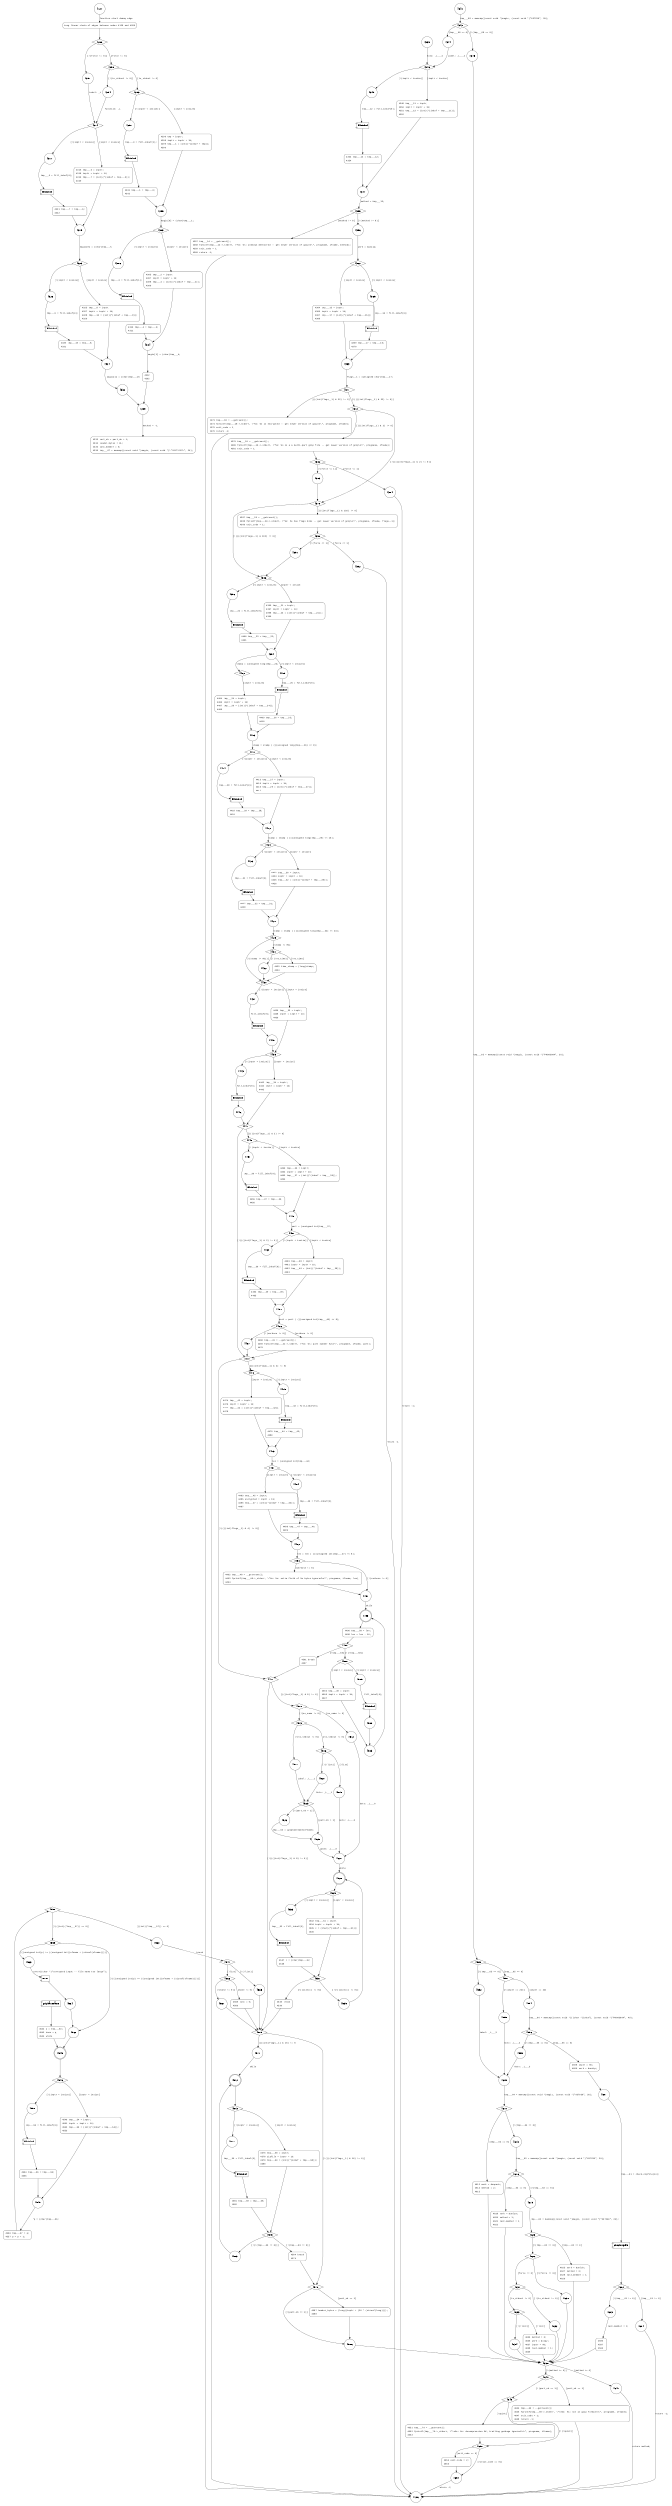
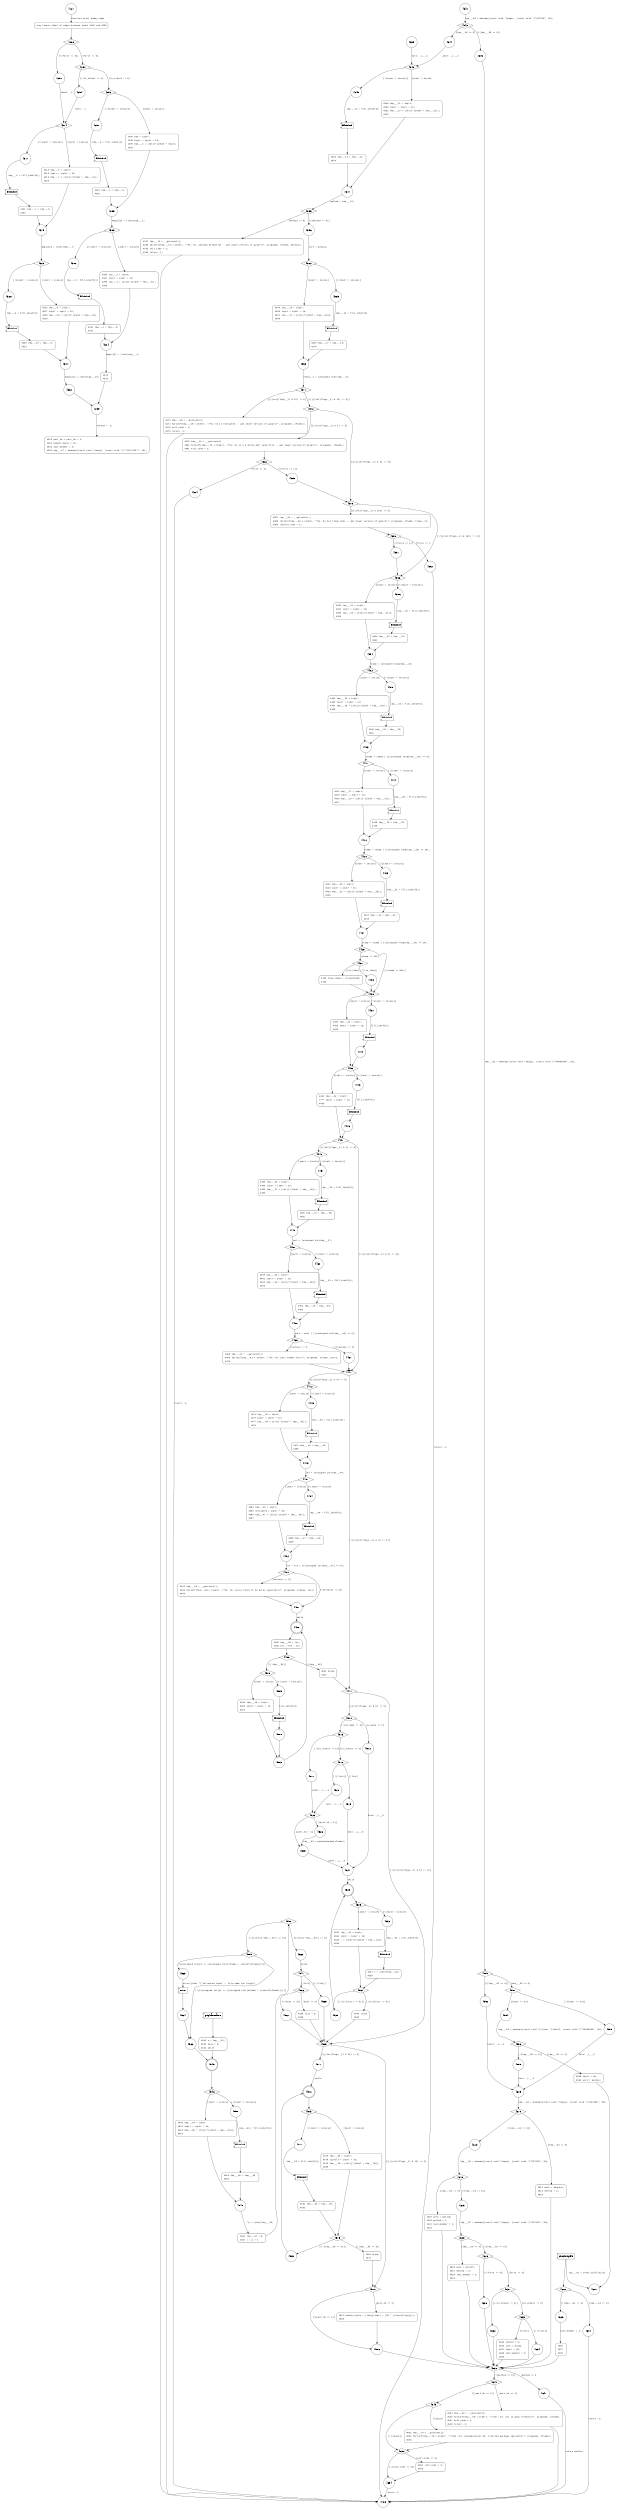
(113, 109) -> (81, 109)
(256, 525) -> (291, 525)
(279, 662) -> (381, 676)
(621, 2168) -> (568, 2280)
